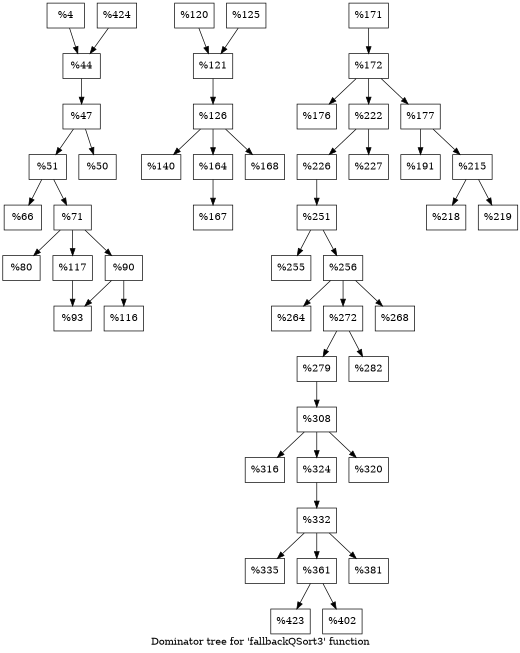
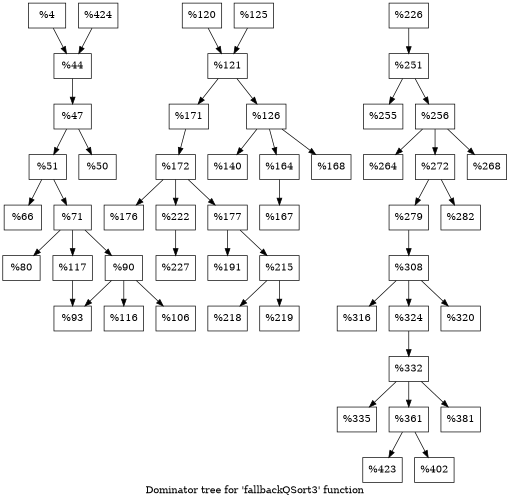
none -> (210, 89)
(345, 139) -> none
none -> (176, 319)
